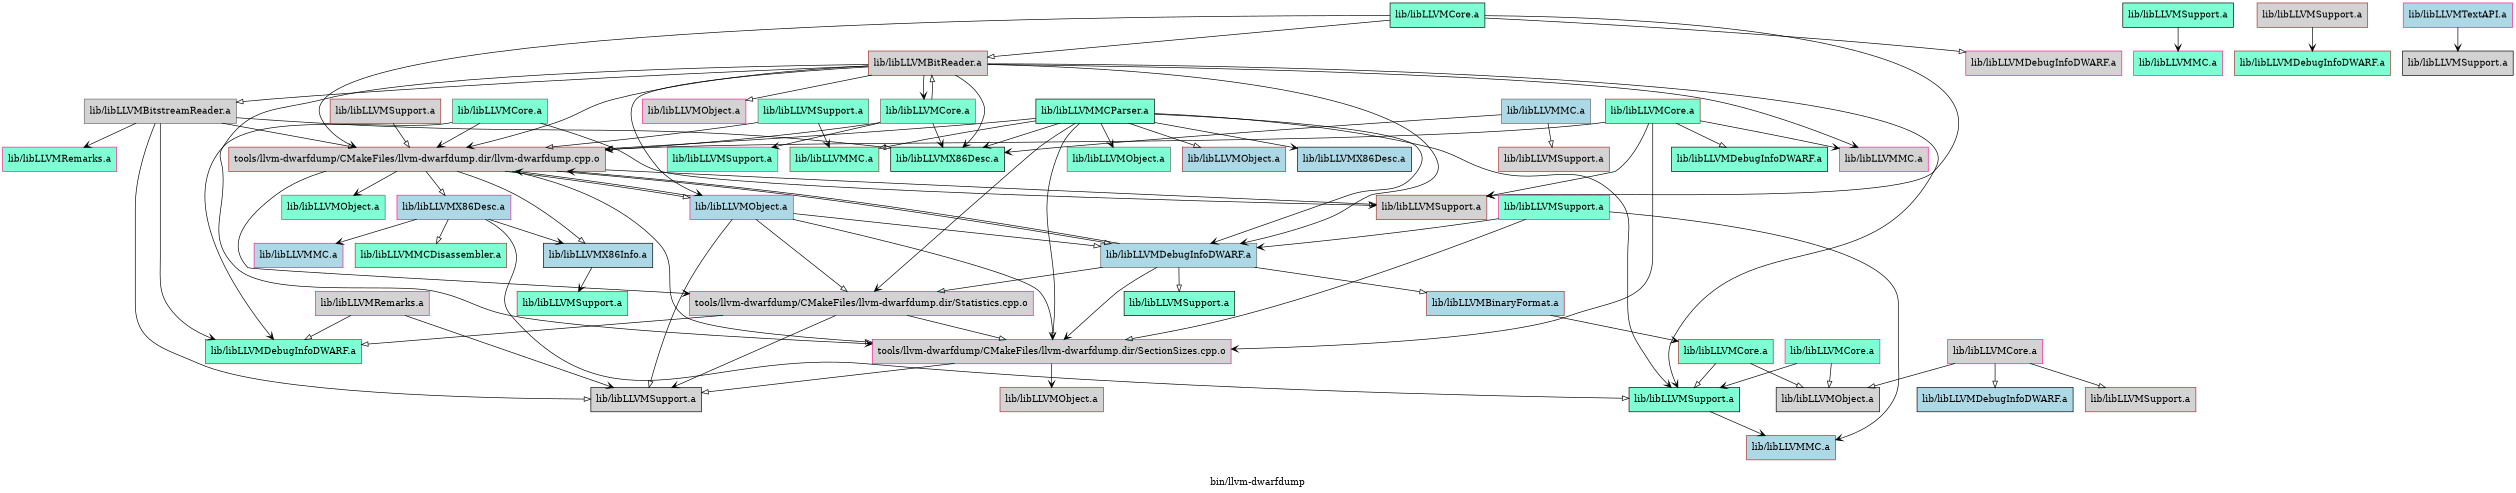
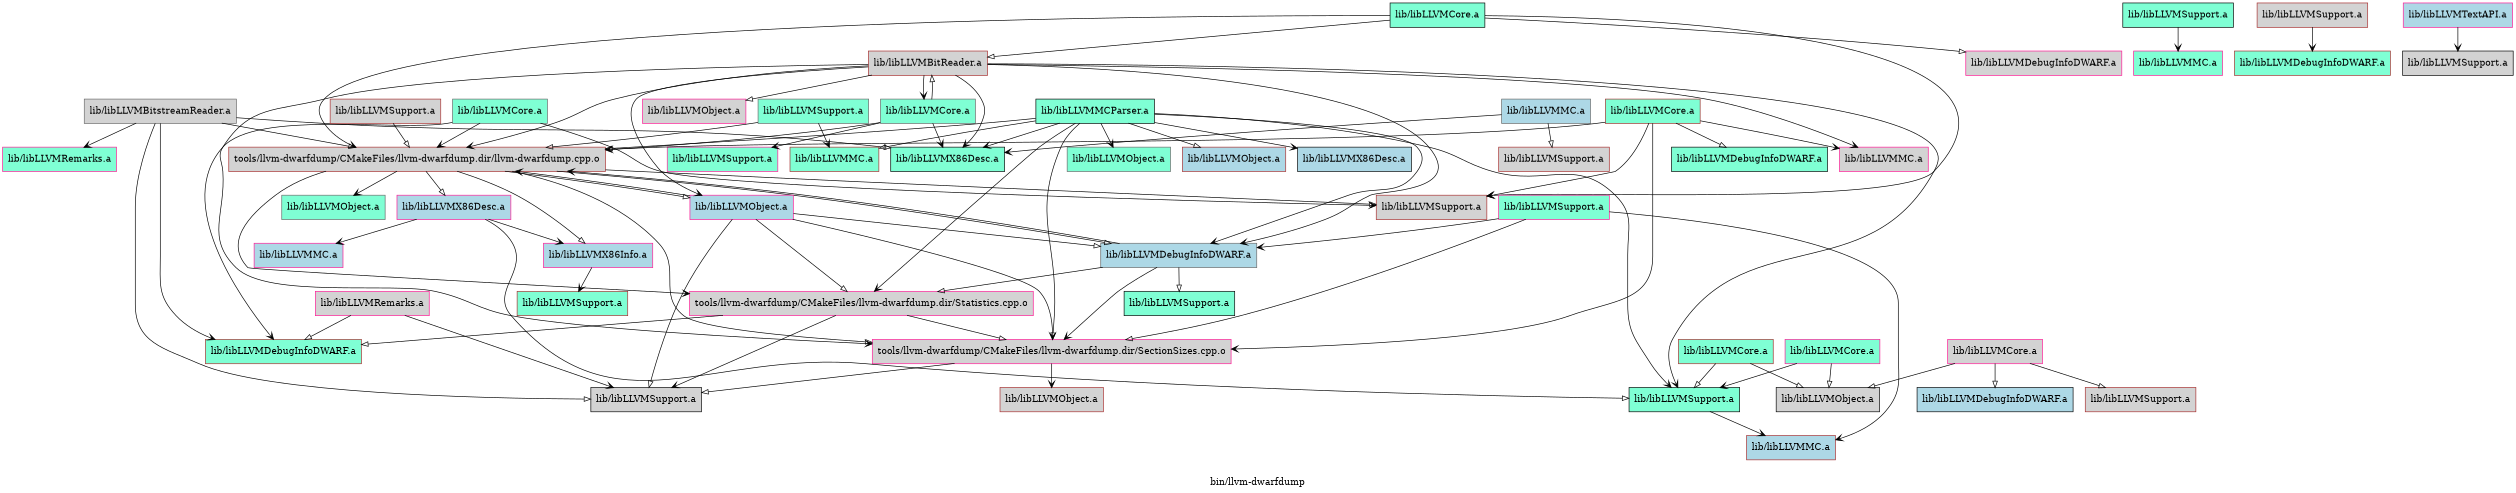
(556, 81) -> none
(431, 255) -> none
(598, 255) -> (598, 255)
(1495, 303) -> none
